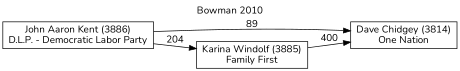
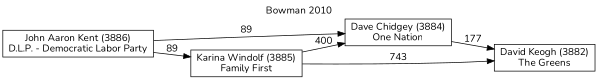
(404, 35) -> (398, 32)
(175, 40) -> (172, 49)
none -> (545, 58)
